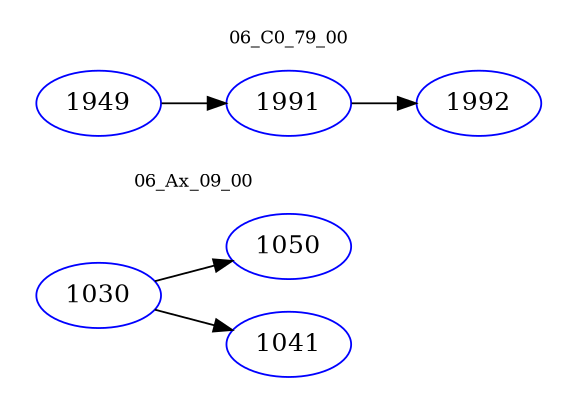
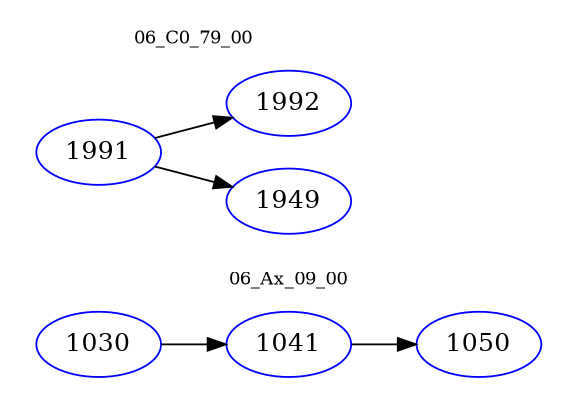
(184, 103) -> (185, 174)
(185, 273) -> (375, 344)
